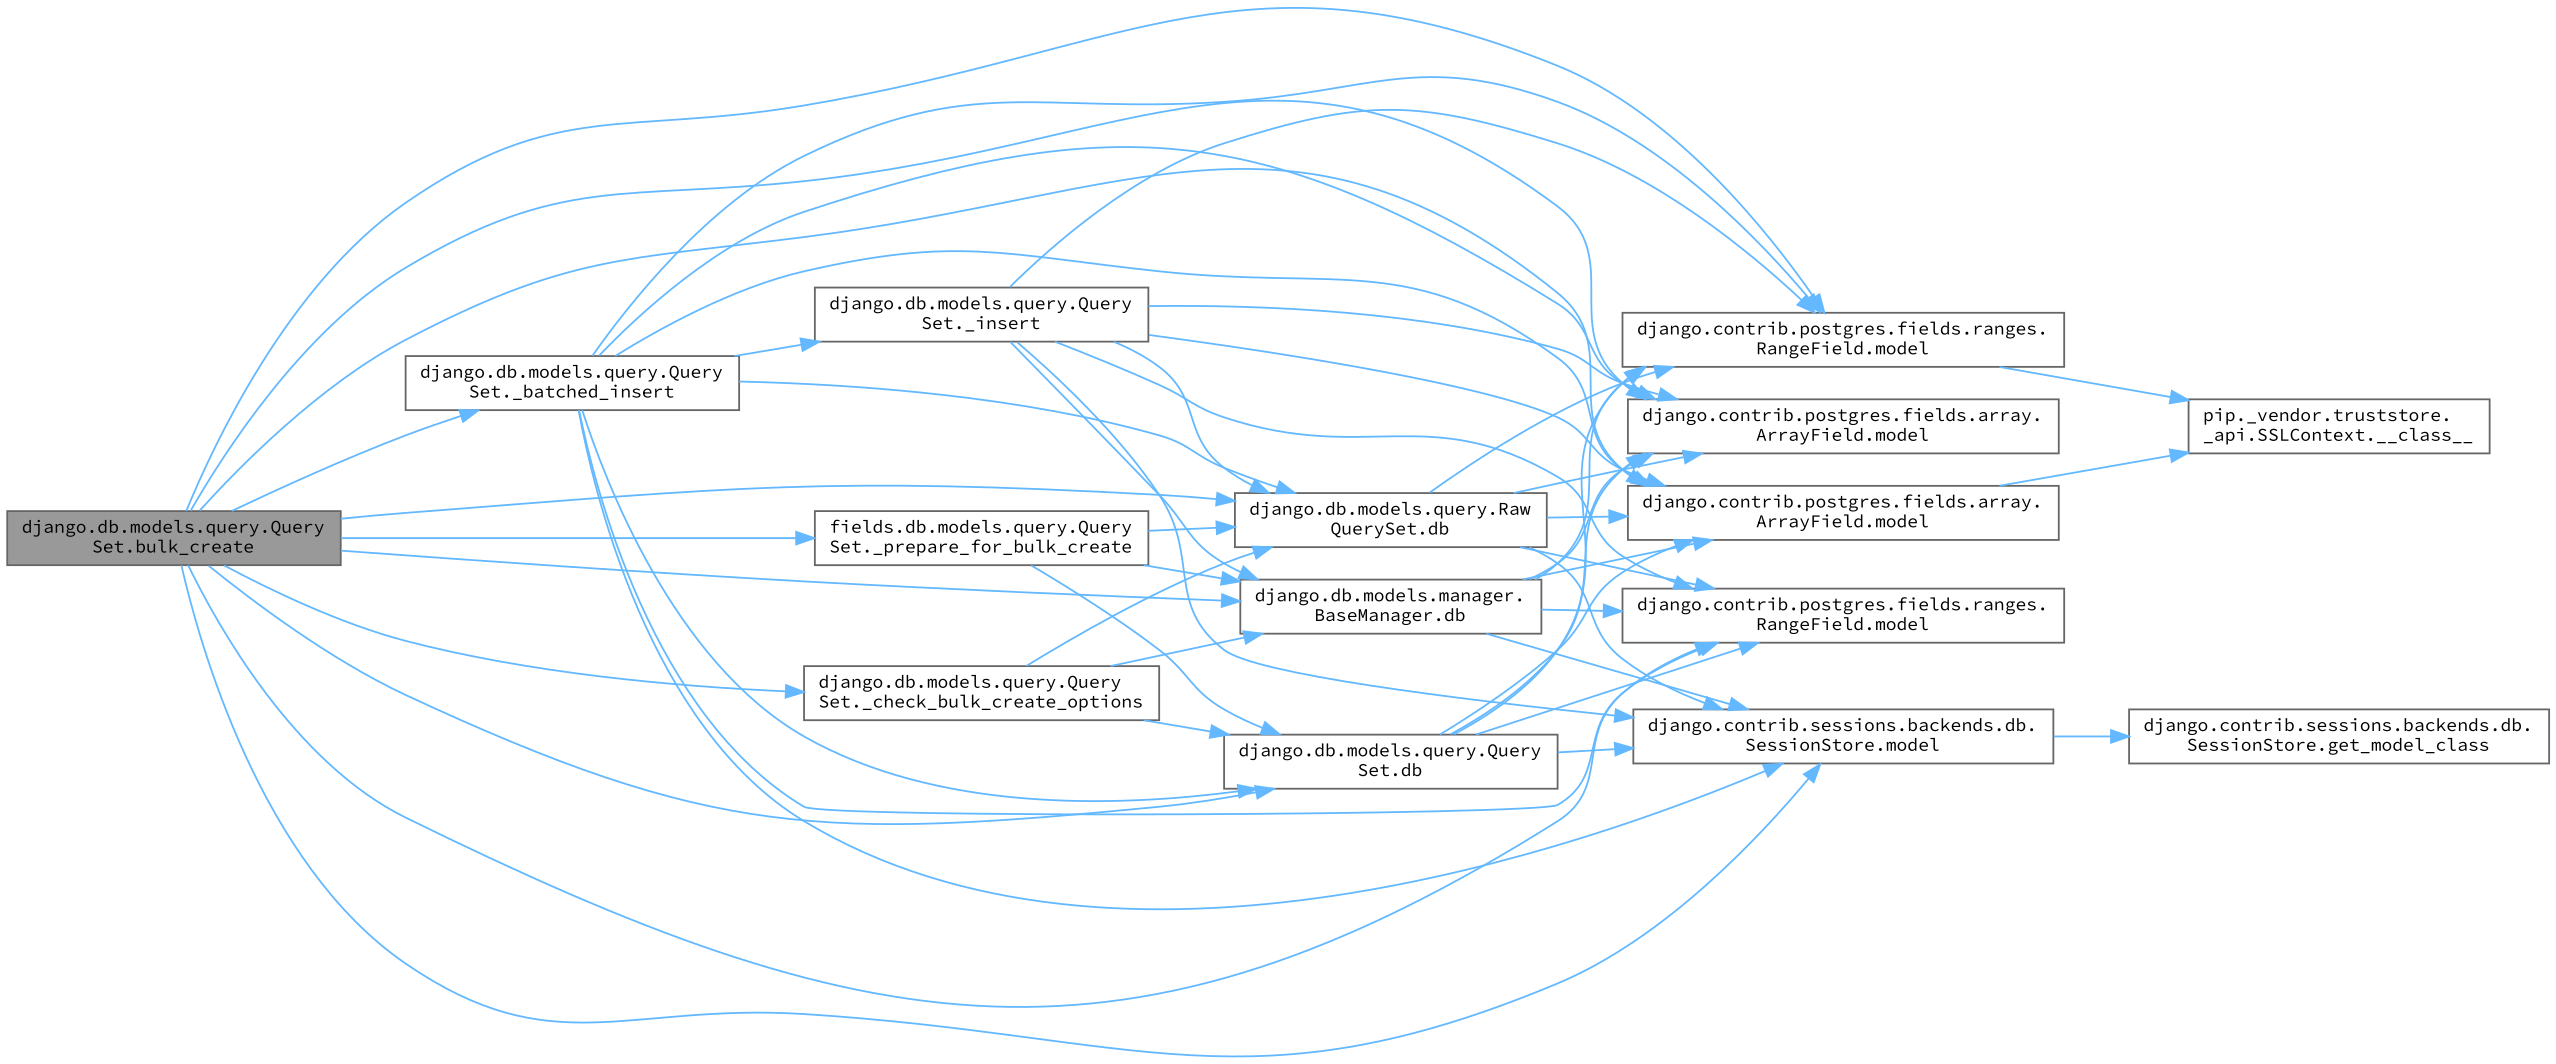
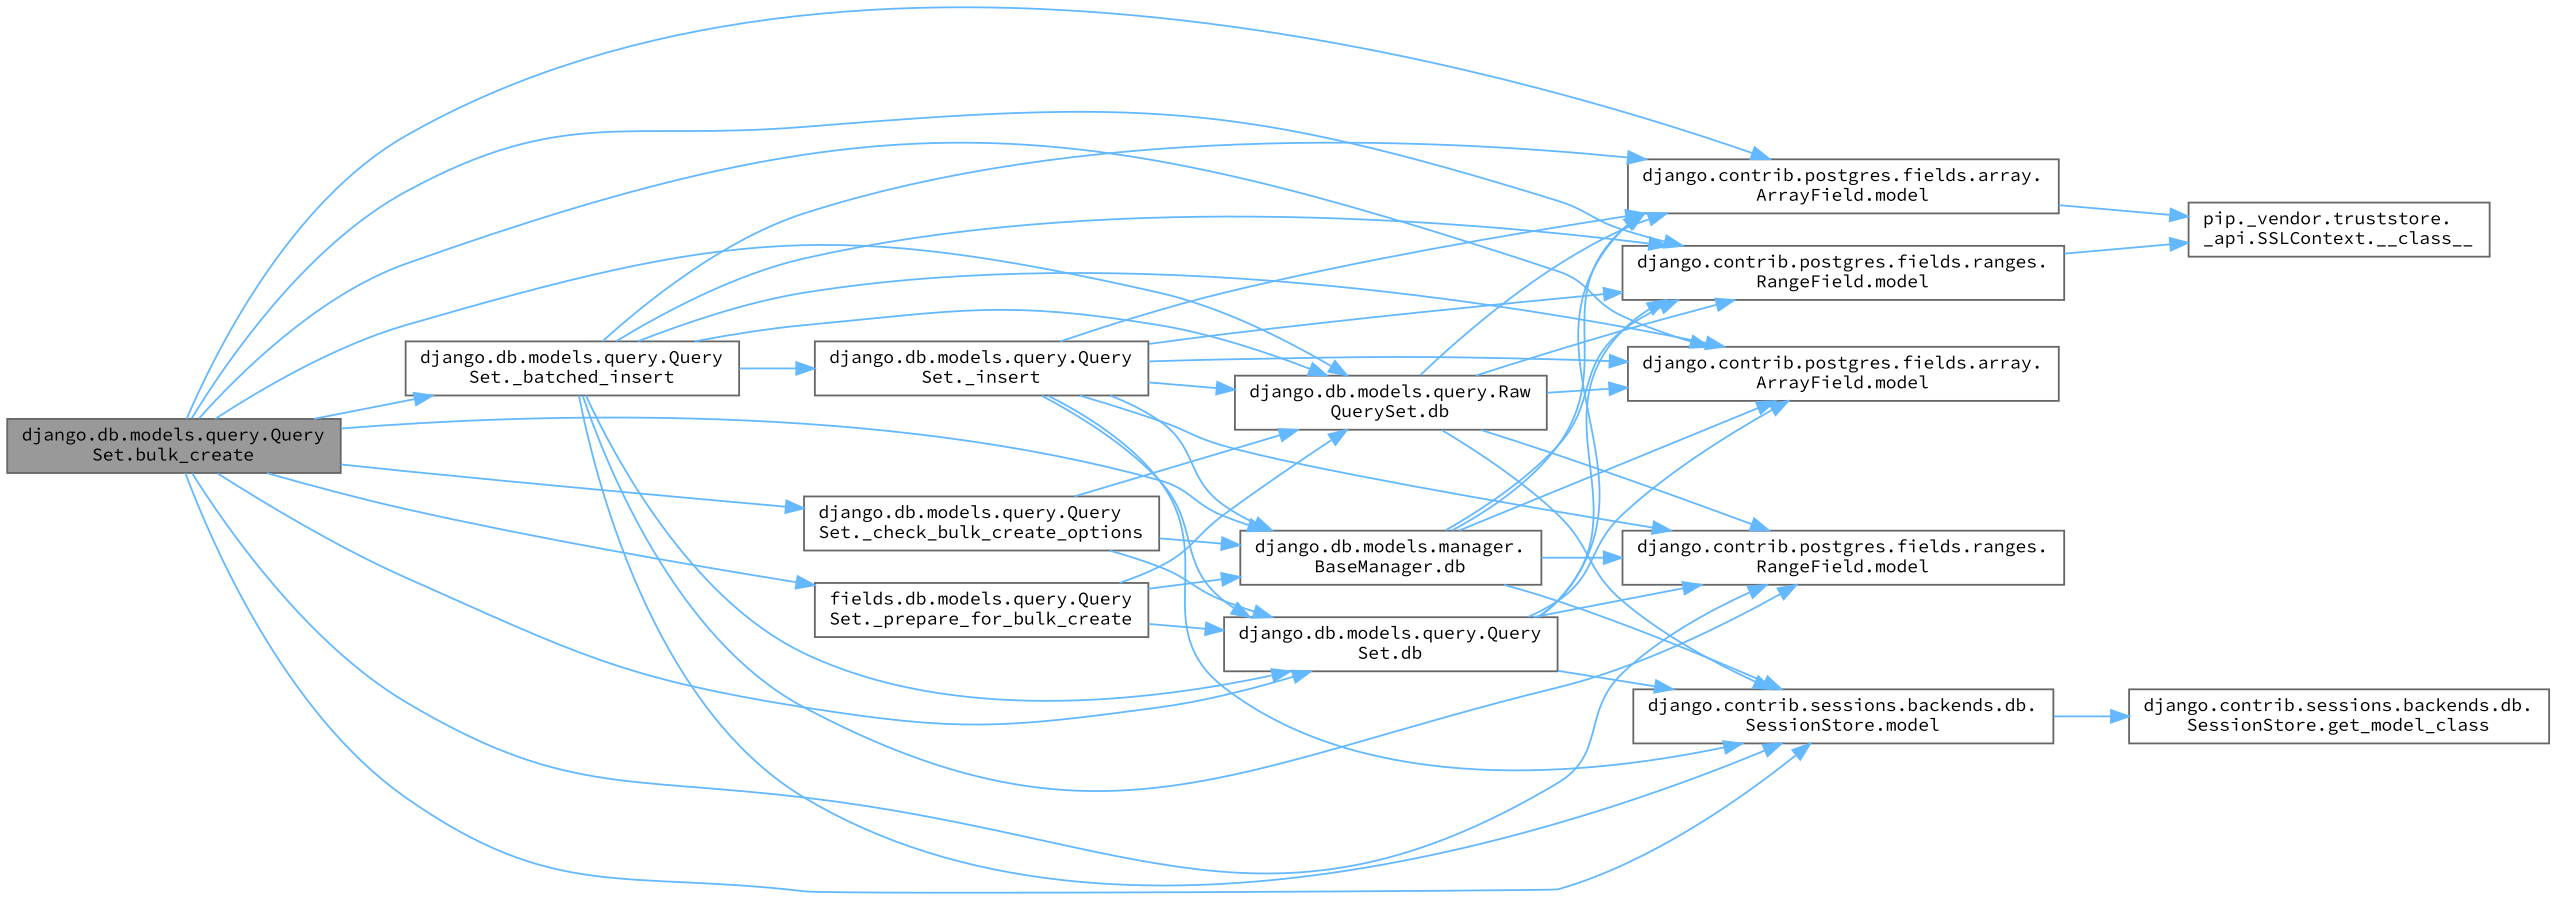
none -> (1161, 483)
